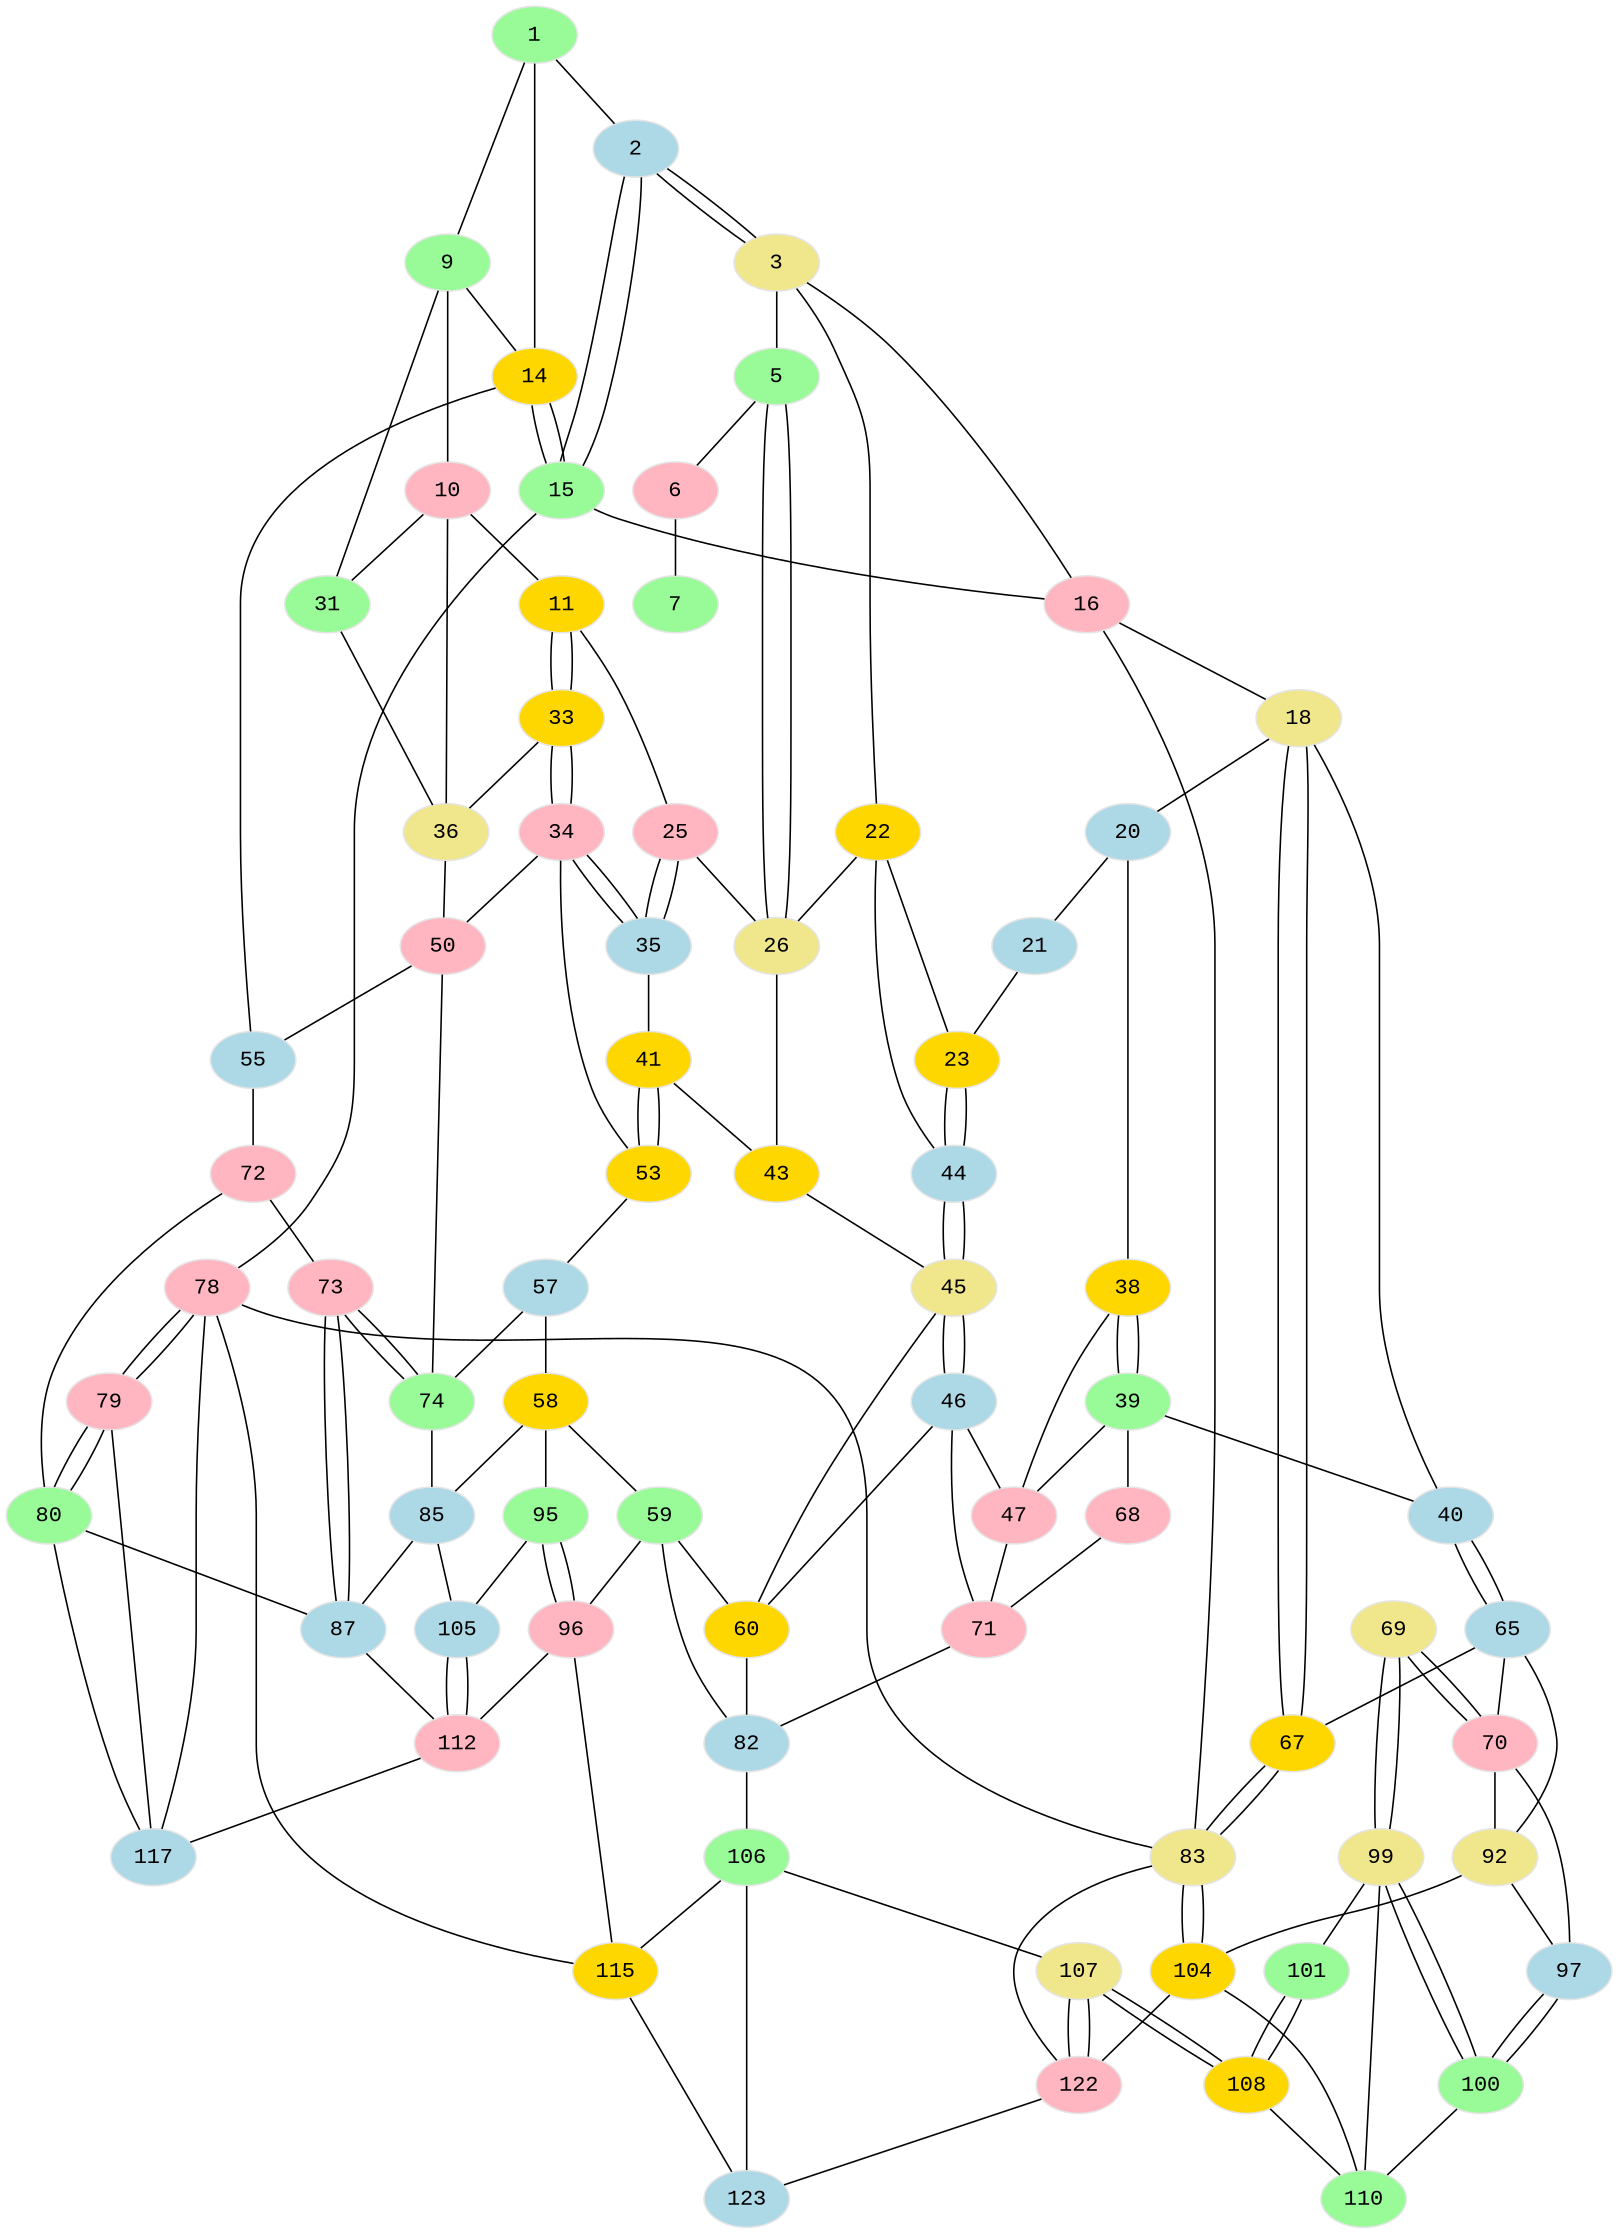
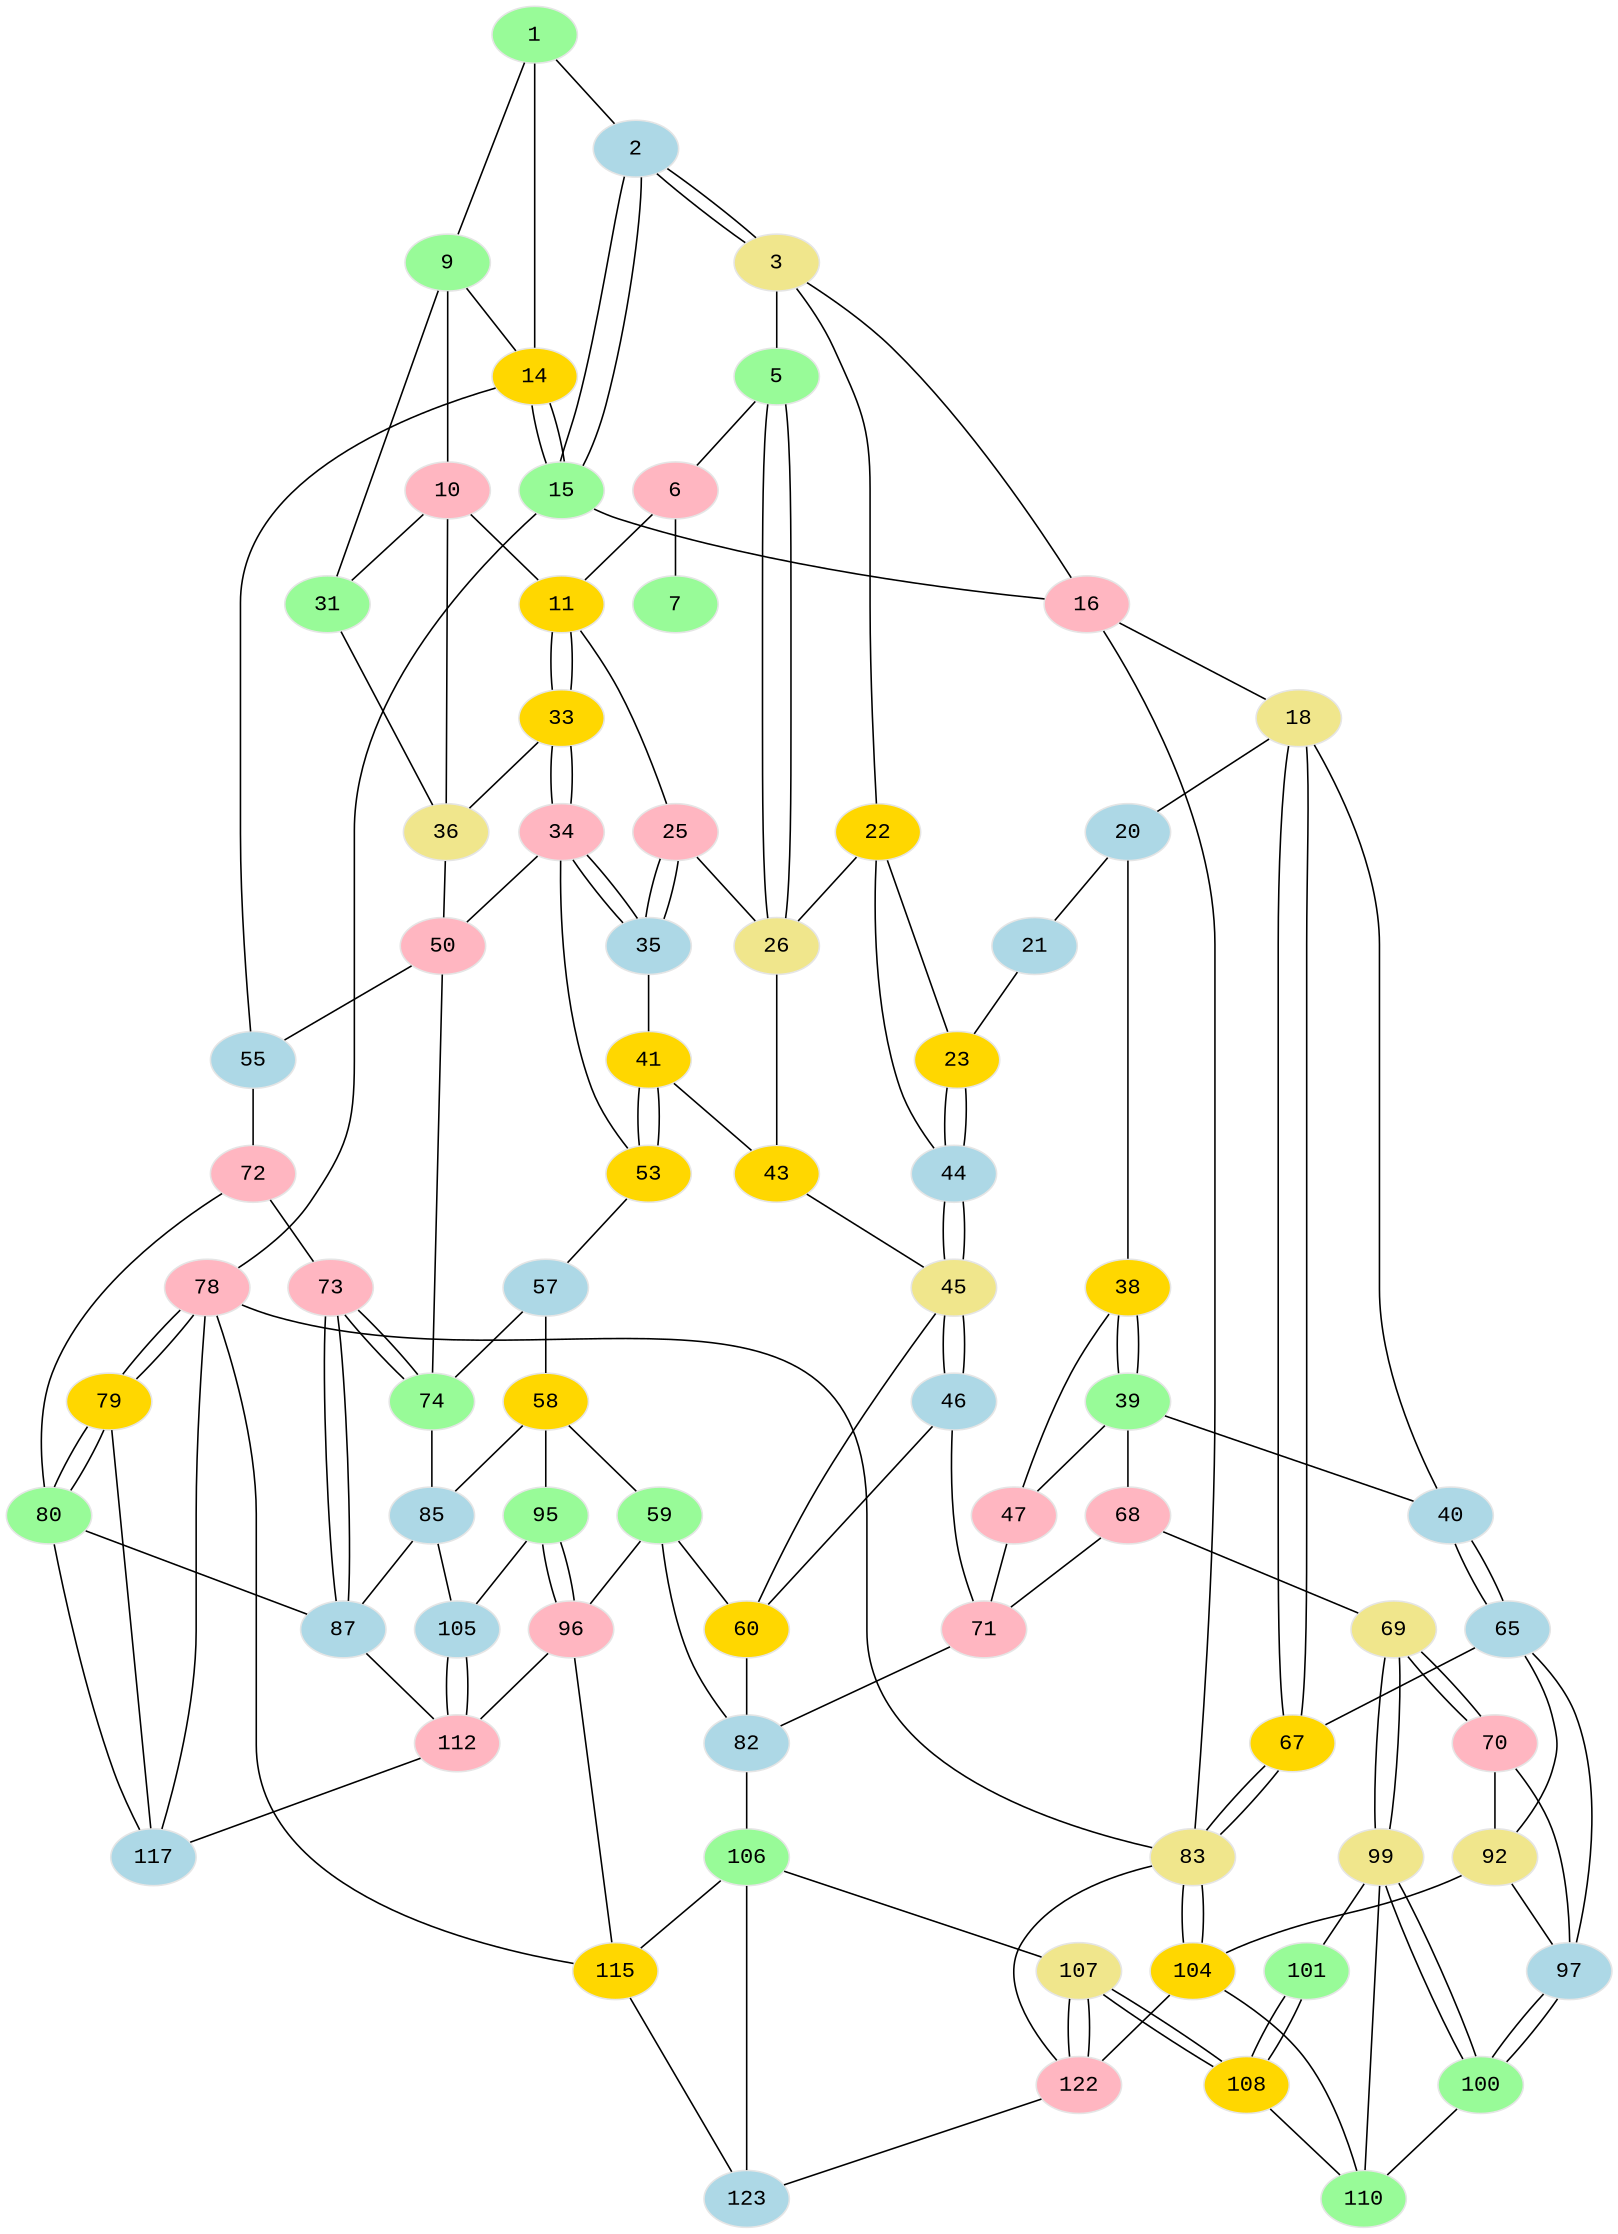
none -> (619, 547)
(109, 1402) -> (109, 1402)
(984, 1459) -> none
none -> (1261, 1572)
(1501, 1687) -> (1591, 1791)
